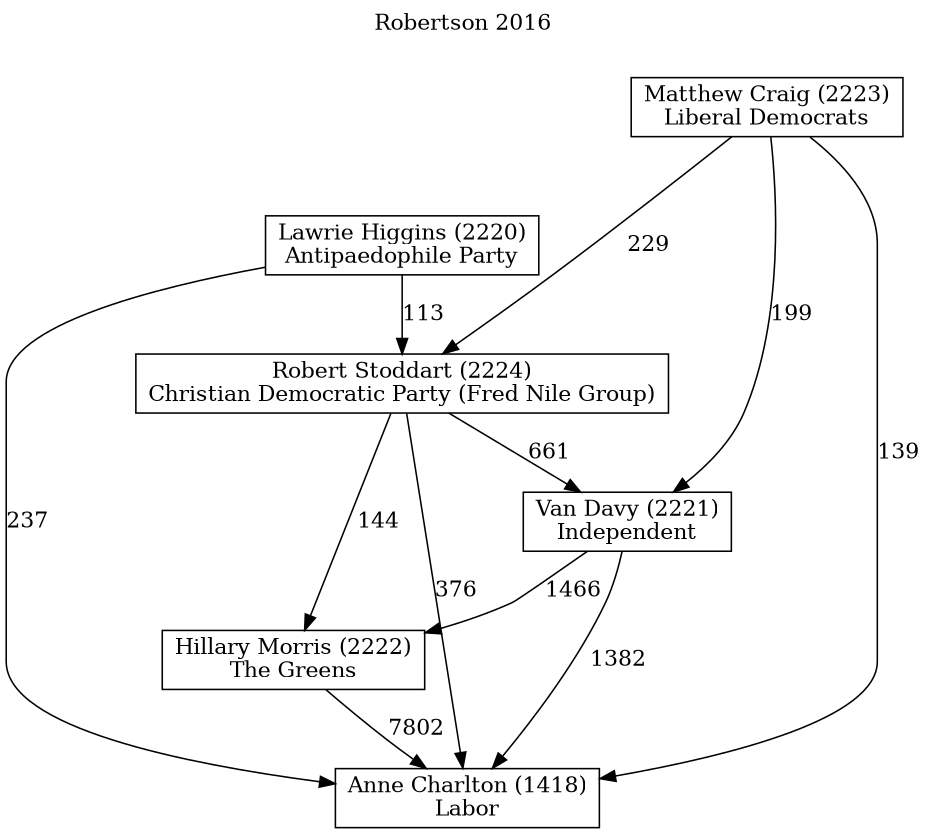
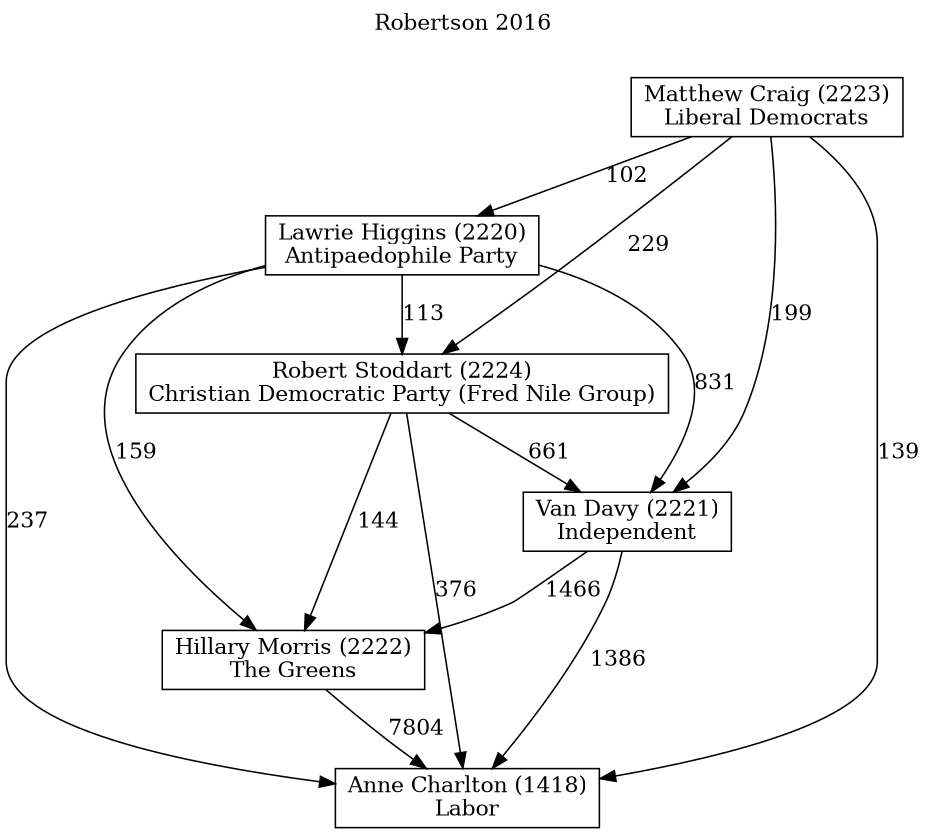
none -> (592, 173)
none -> (672, 339)
none -> (105, 424)
(619, 660) -> (619, 660)
(417, 729) -> (417, 729)
